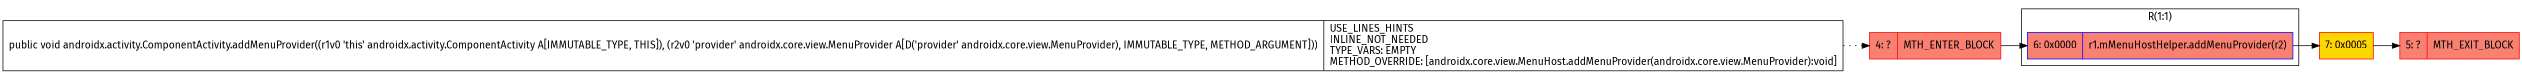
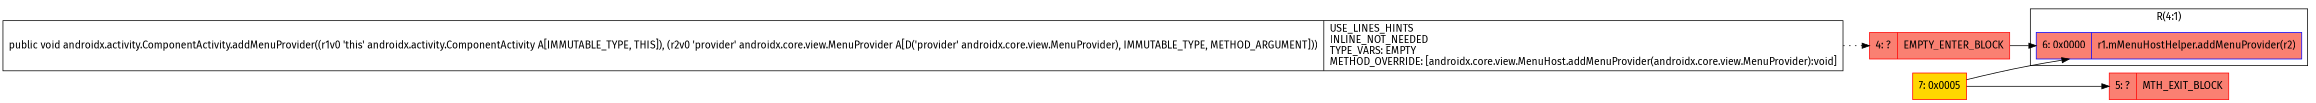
(2160, 17) -> (2169, 17)
(1949, 45) -> (1954, 45)
(2303, 46) -> (2014, 69)
